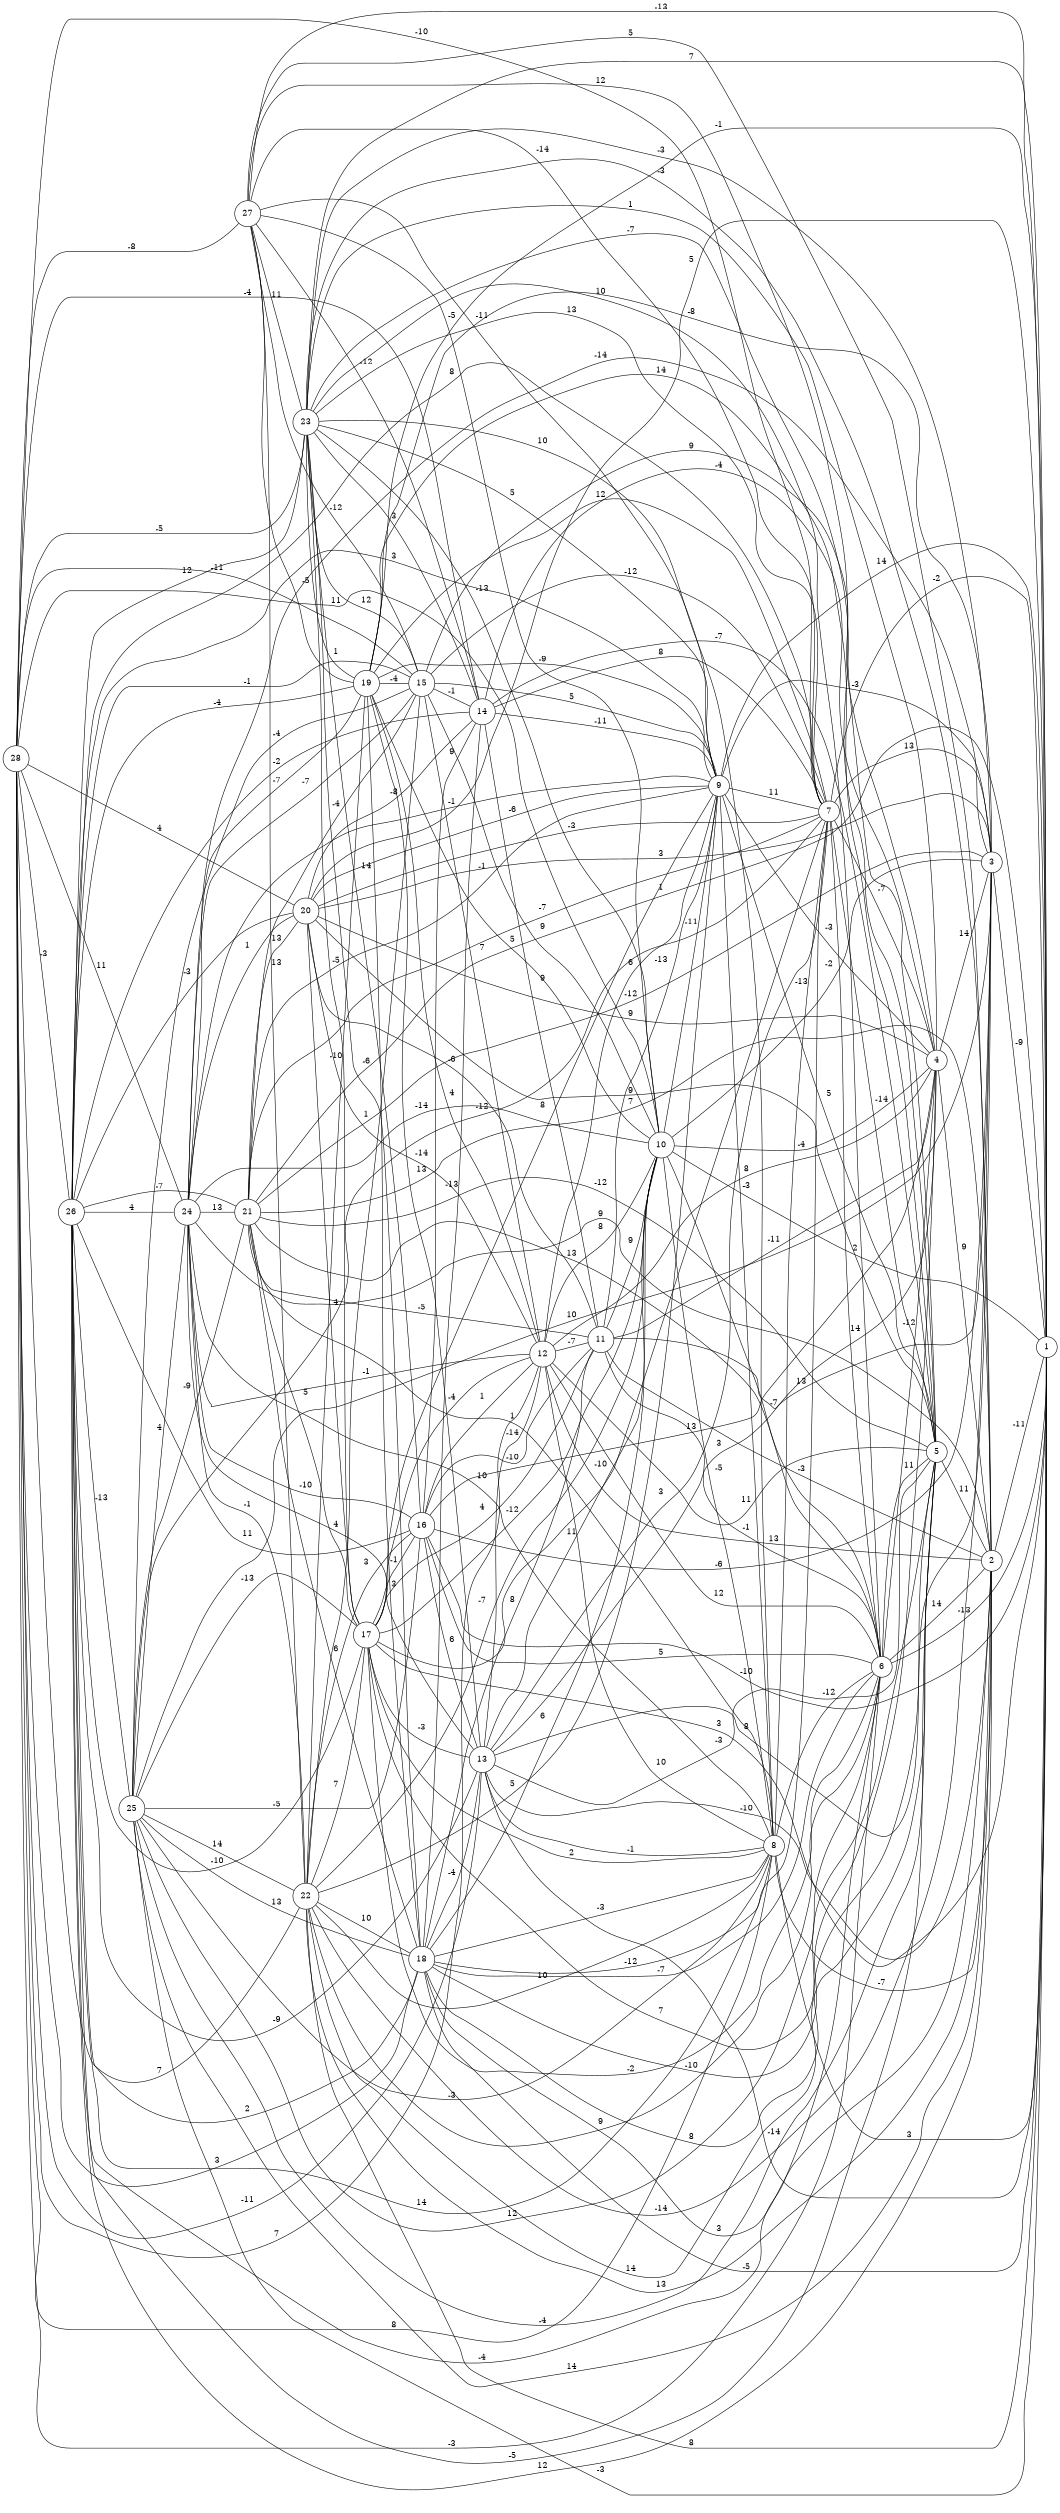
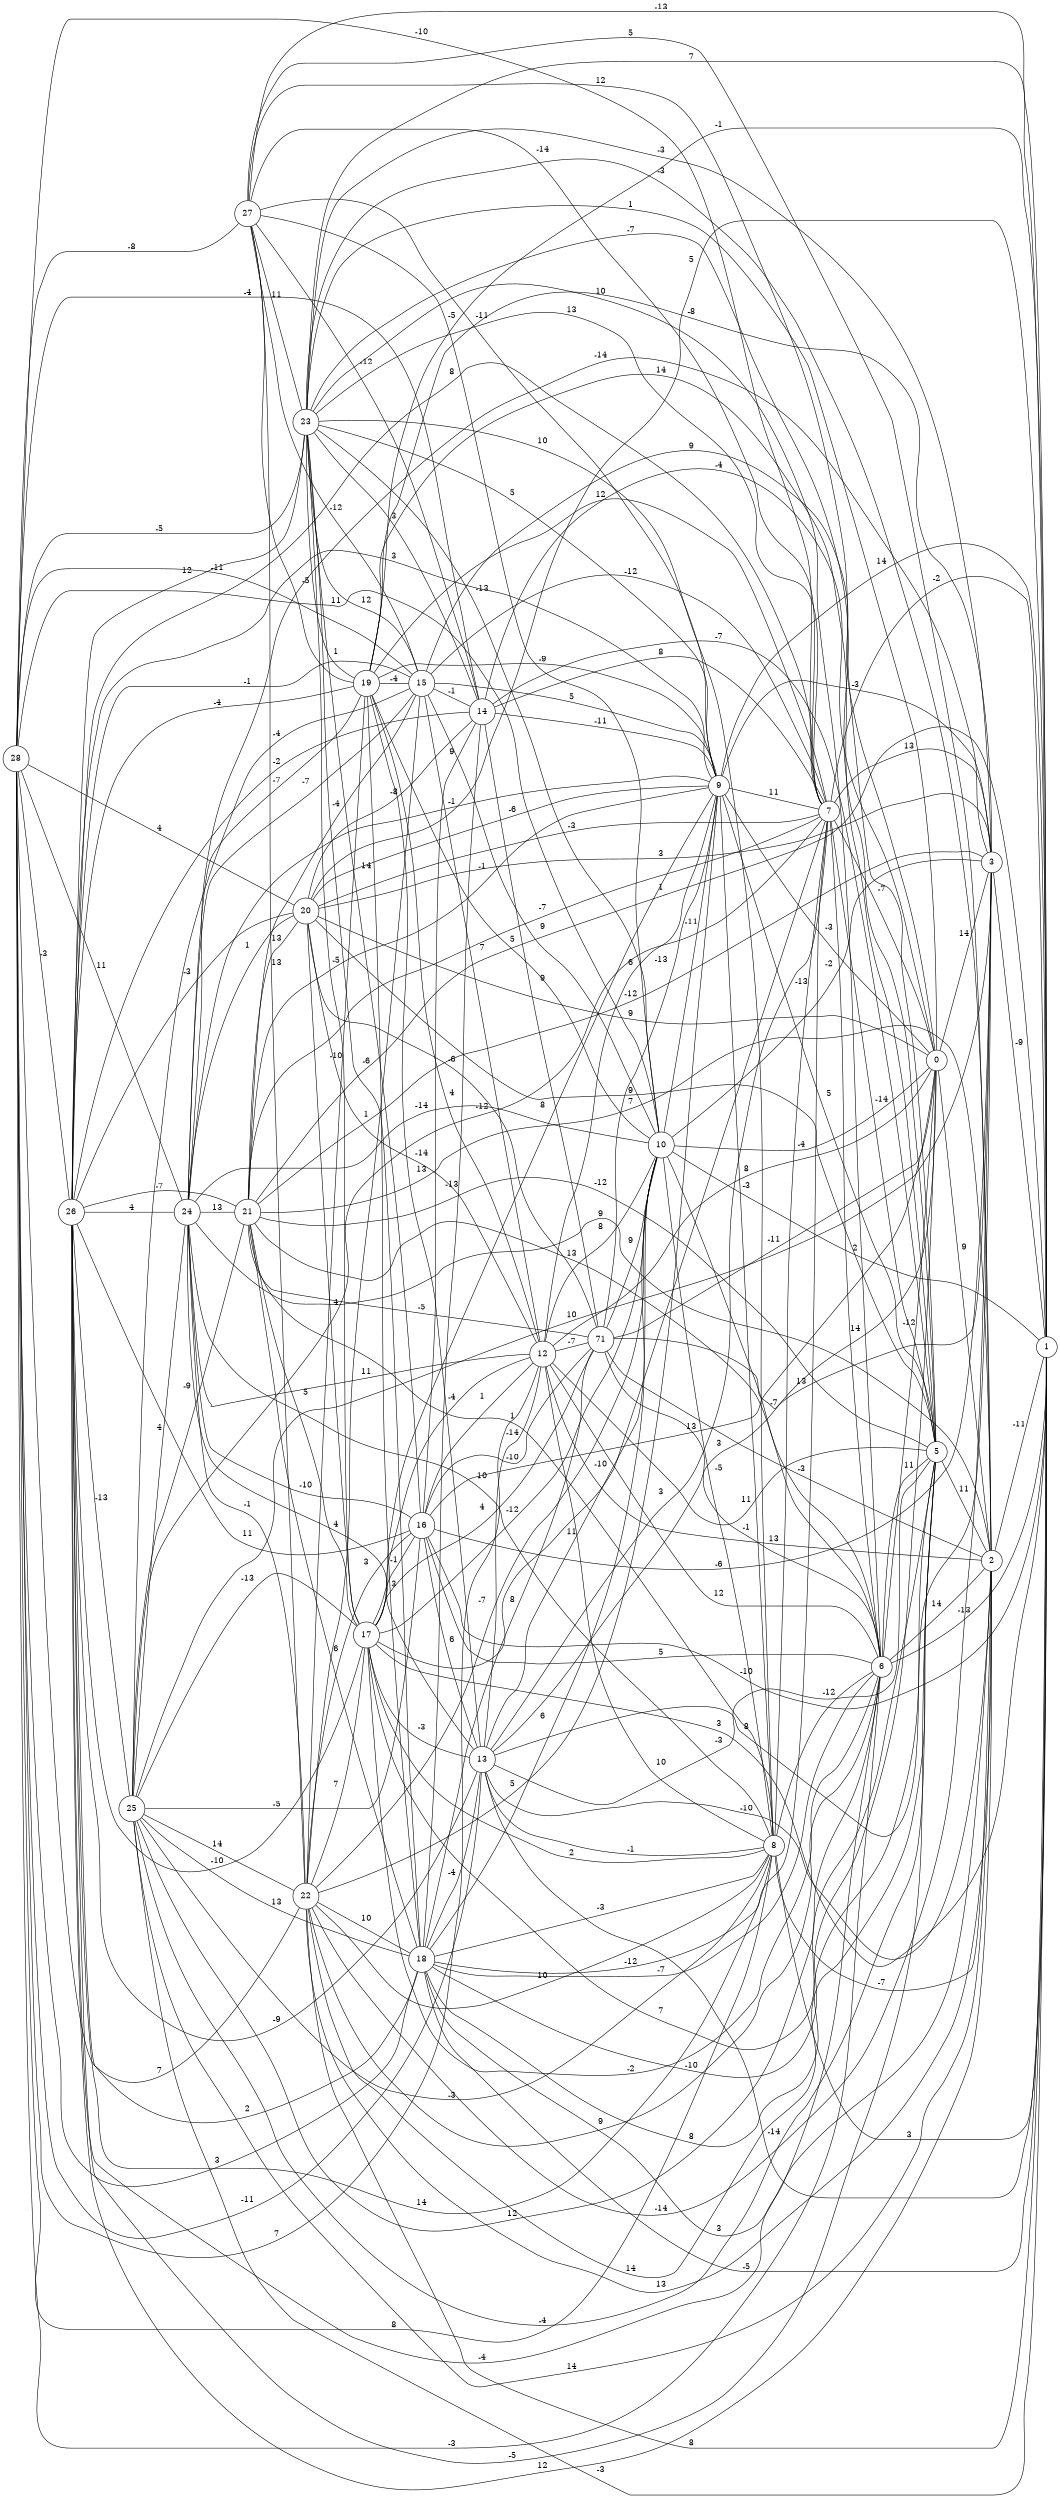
(937, 1060) -> (937, 1060)
(601, 1340) -> (601, 1340)
(366, 1372) -> (366, 1372)
